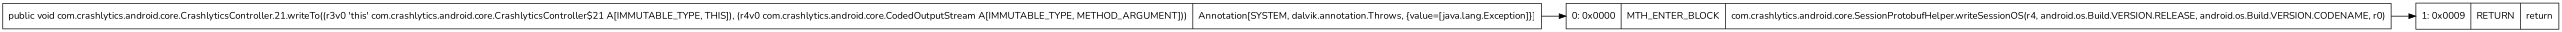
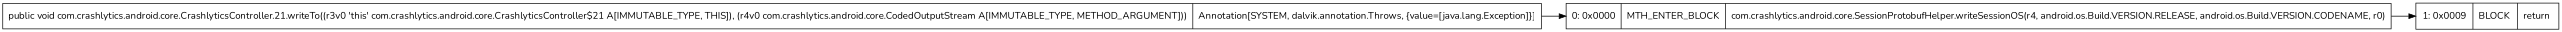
(2496, 16) -> (2494, 16)
